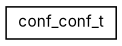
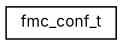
(61, 23) -> (61, 23)
